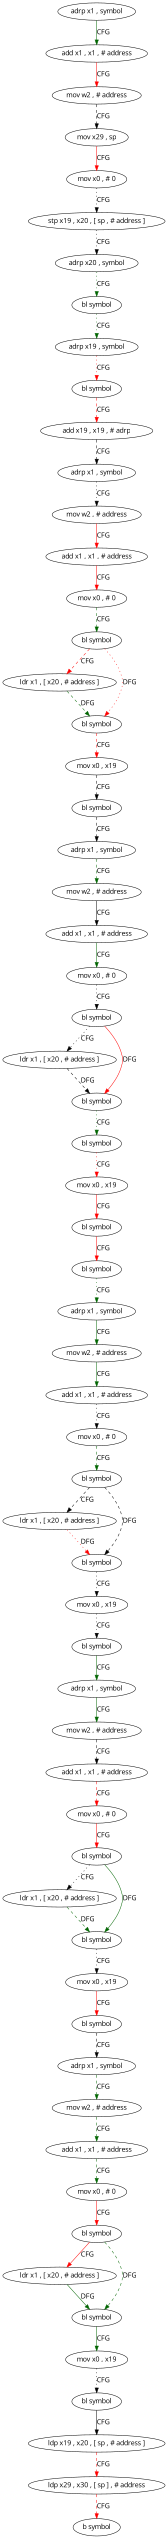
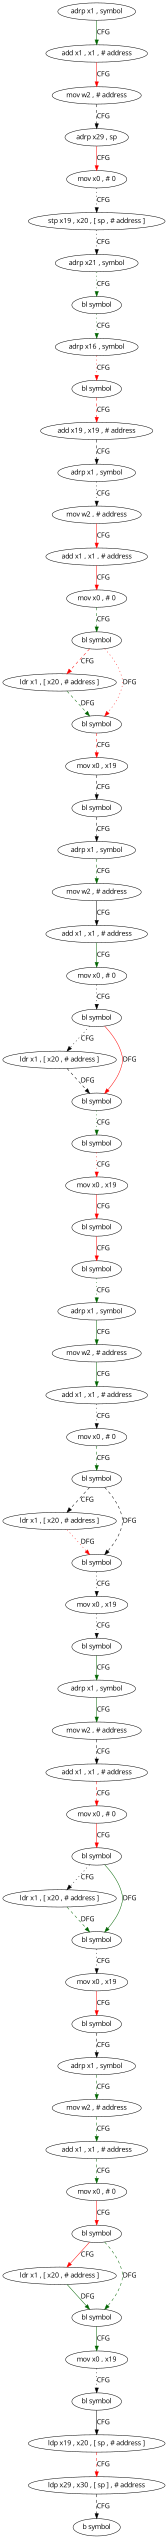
(97, 137) -> (97, 137)
(97, 263) -> (97, 263)
(97, 347) -> (97, 347)
(97, 431) -> (97, 431)
(97, 2504) -> (97, 2504)
